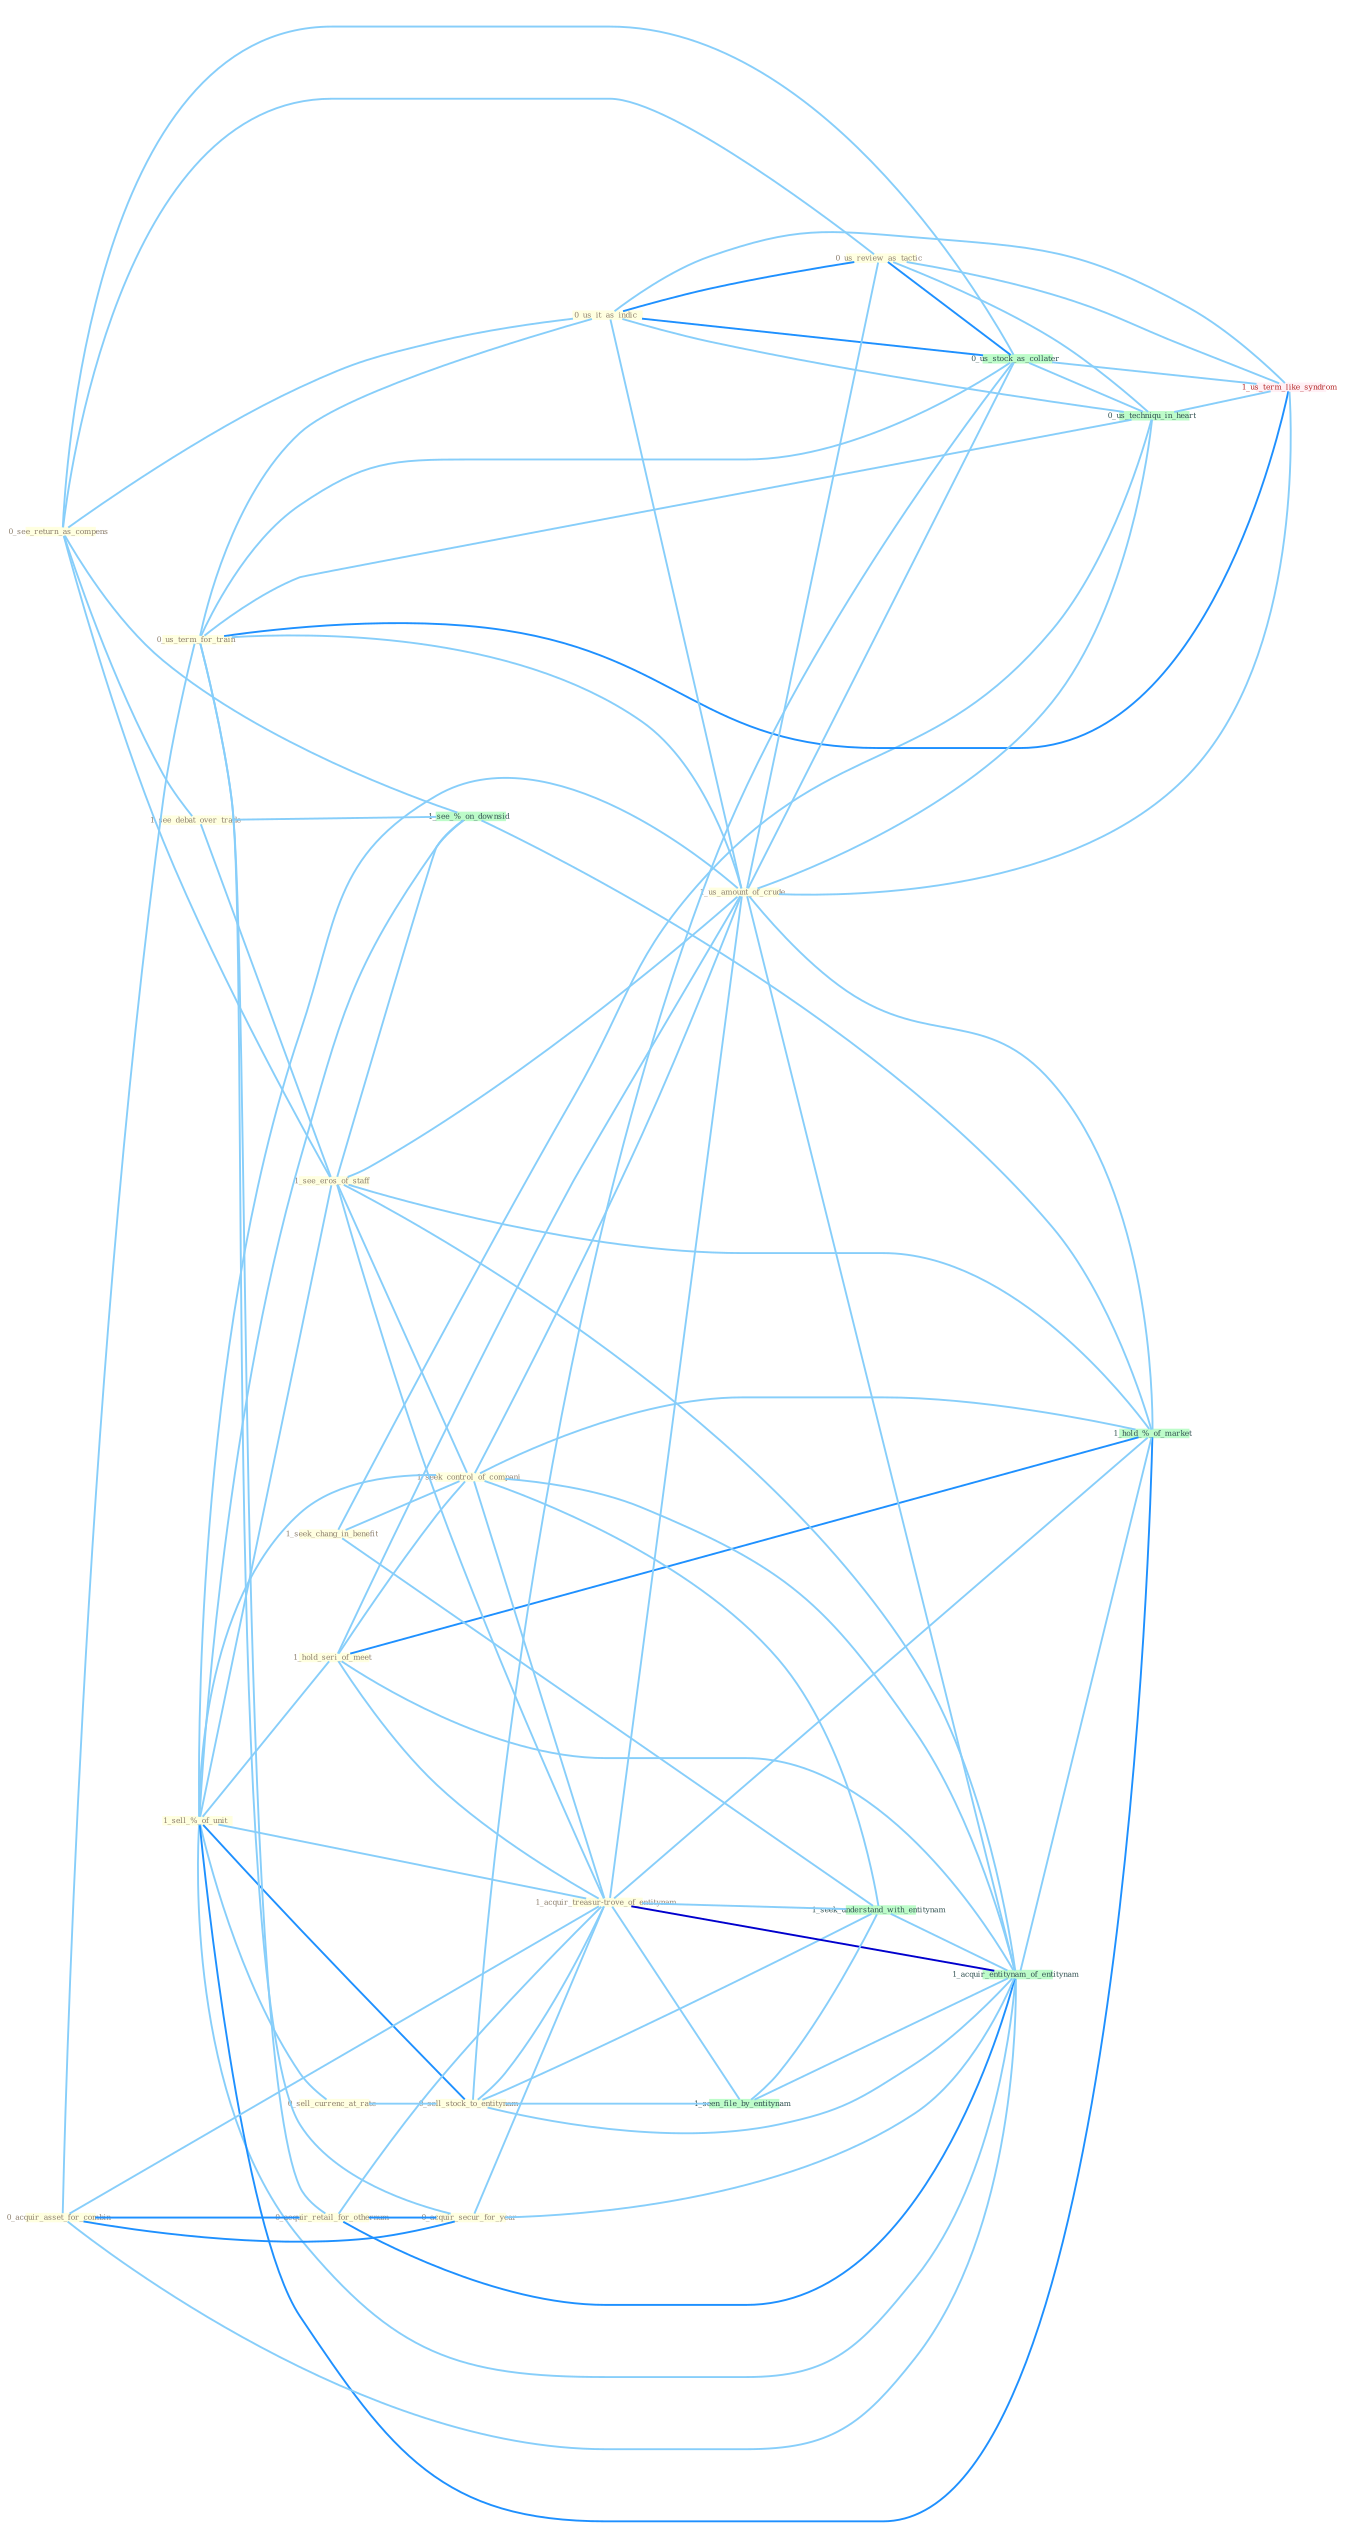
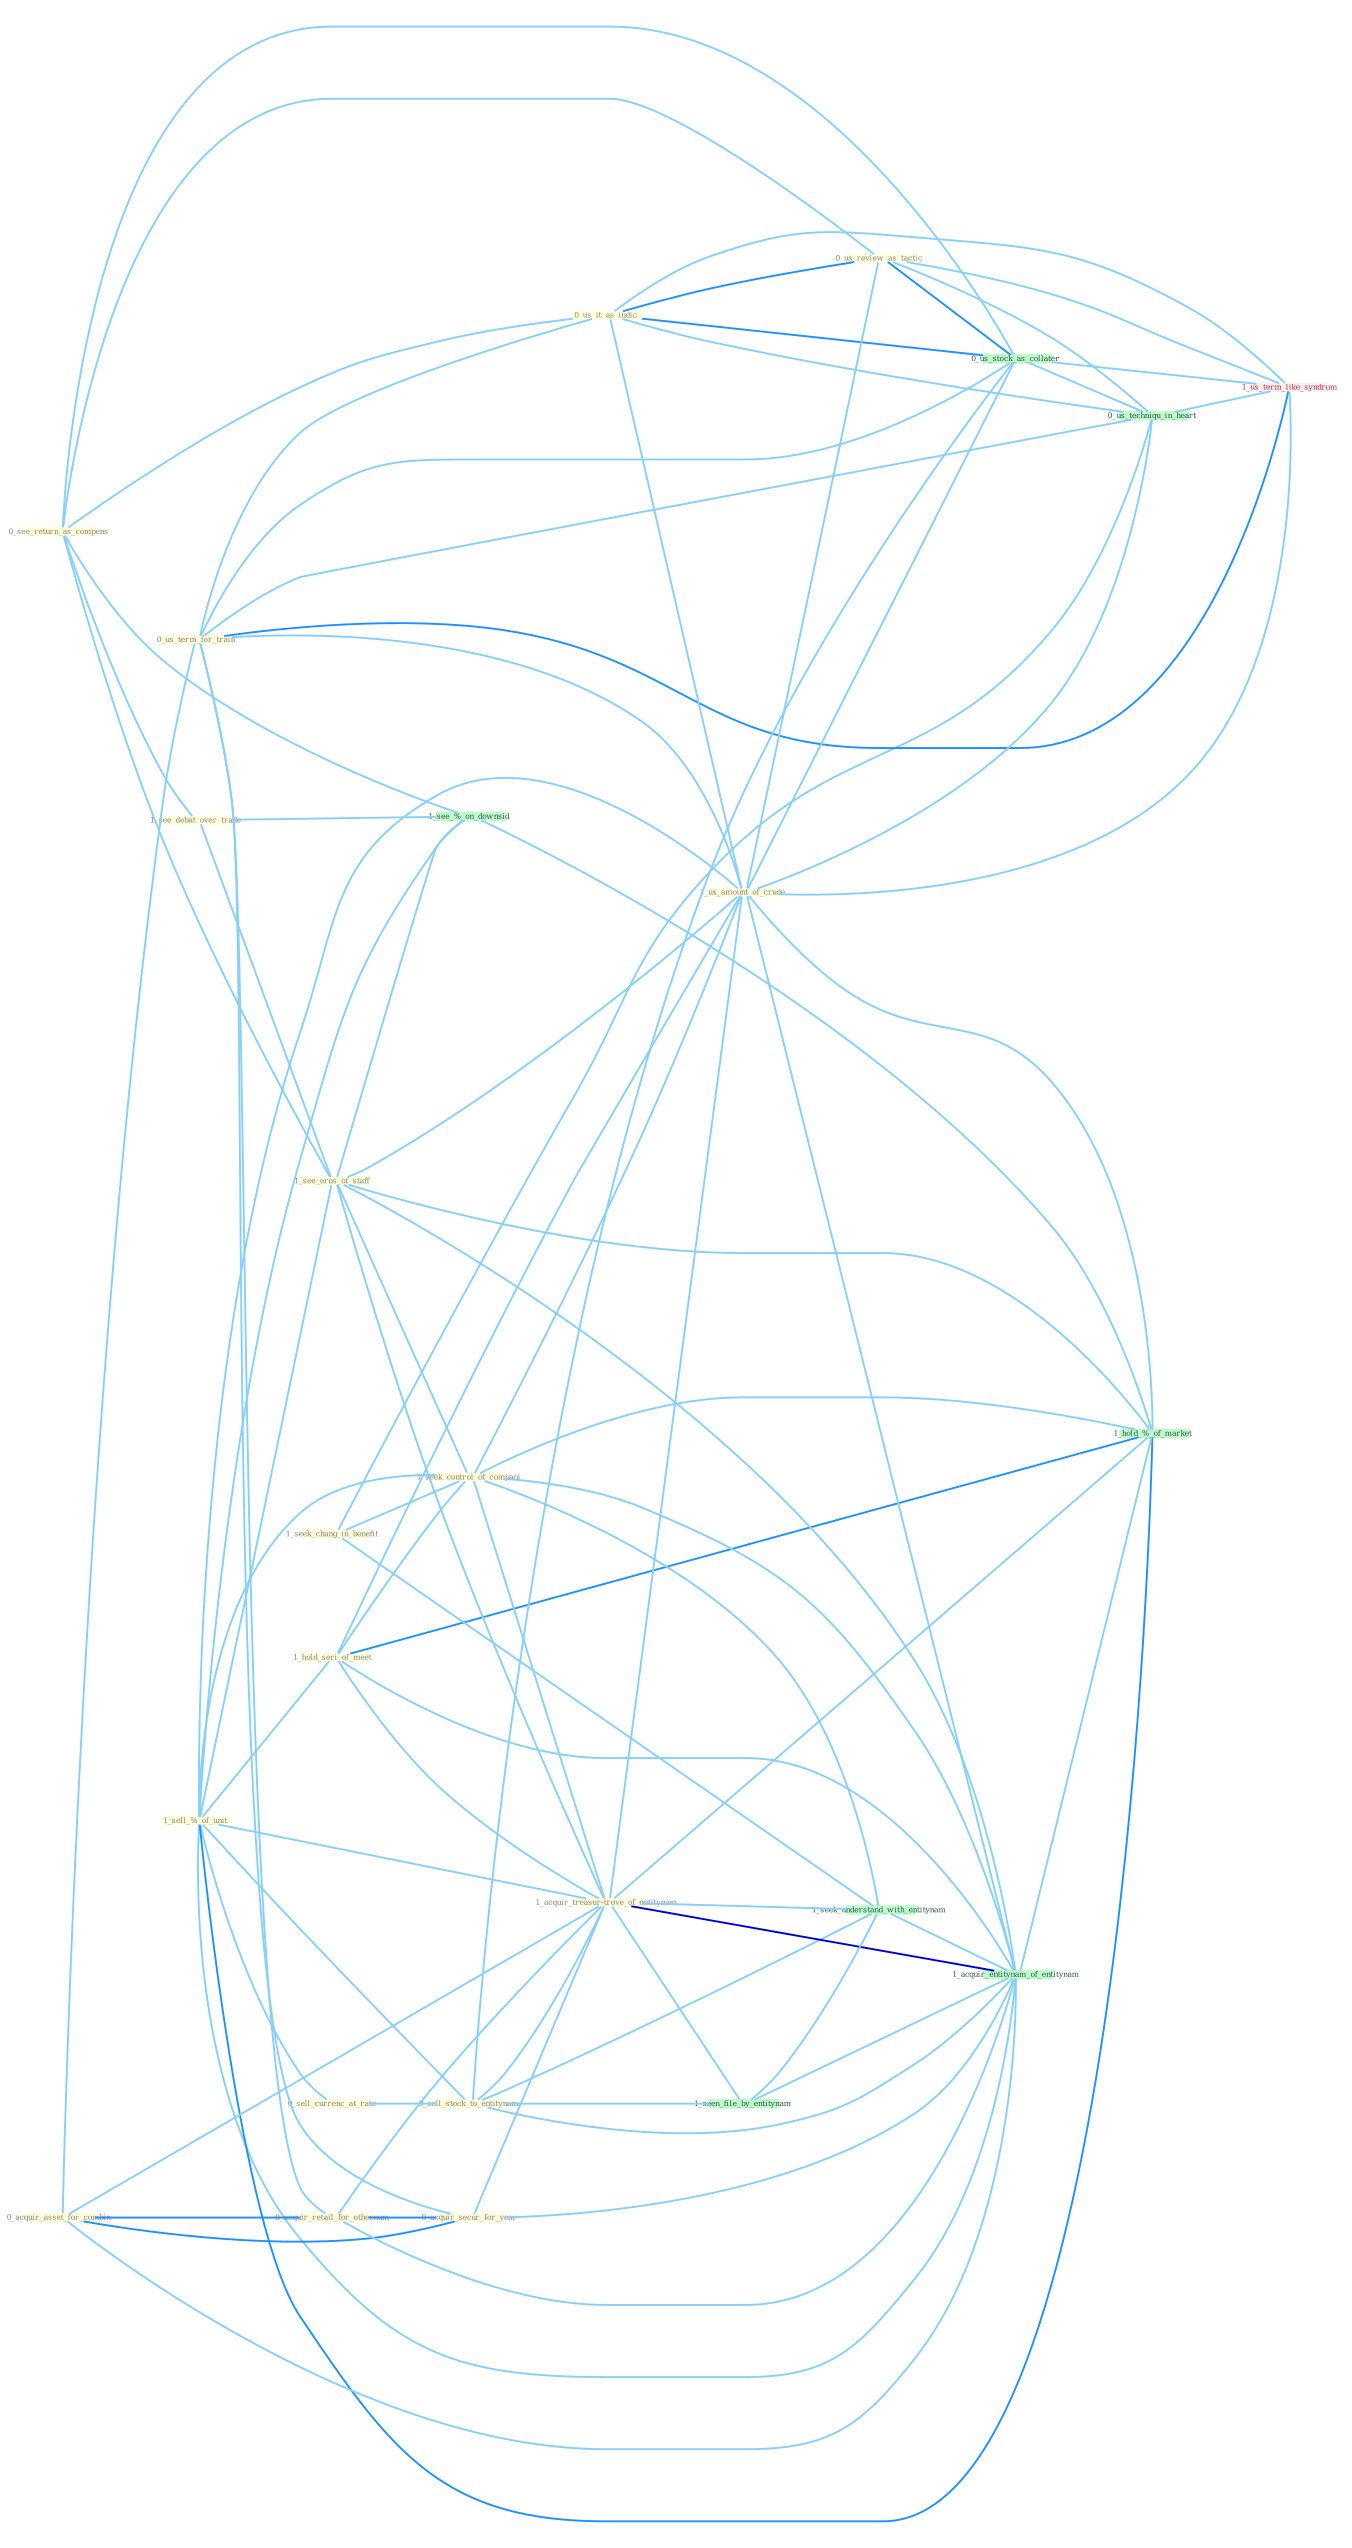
(333, 1963) -> (333, 1963)
(762, 2302) -> (762, 2302)
